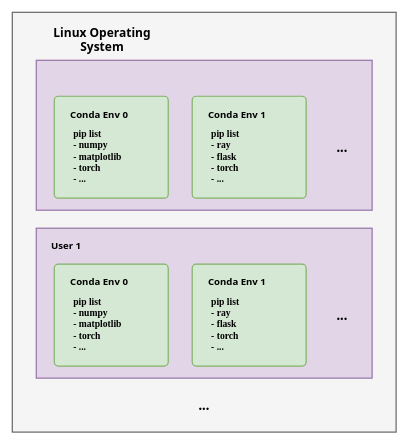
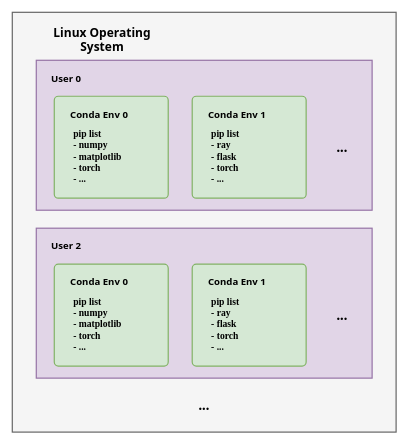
none -> (66, 78)
(66, 246) -> (66, 246)
